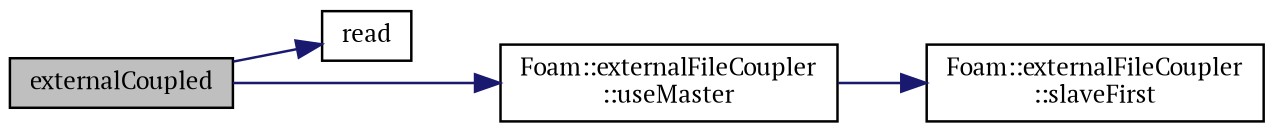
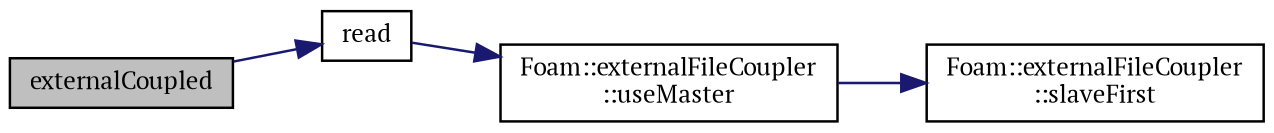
(354, 83) -> (443, 48)
